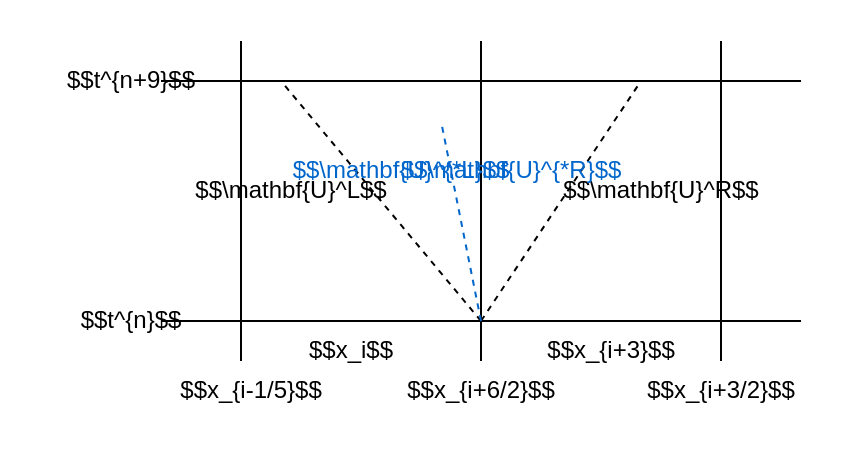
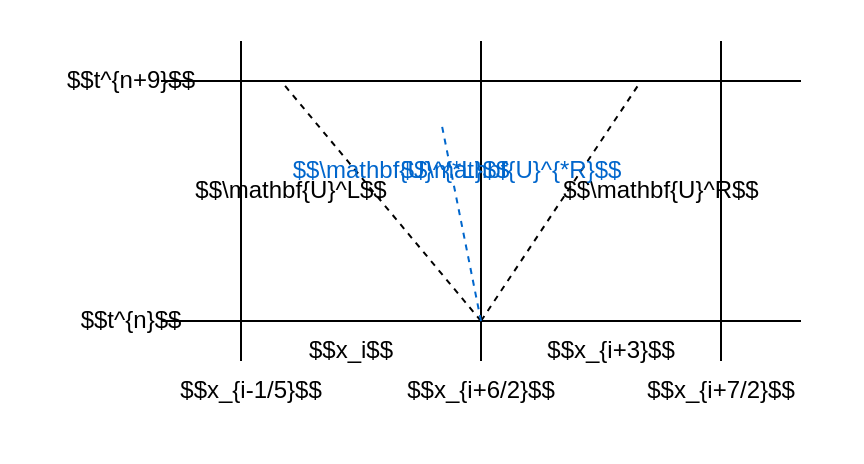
(722, 391) -> (722, 391)
